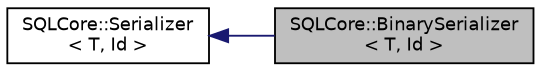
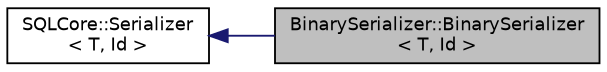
(404, 36) -> (437, 36)
